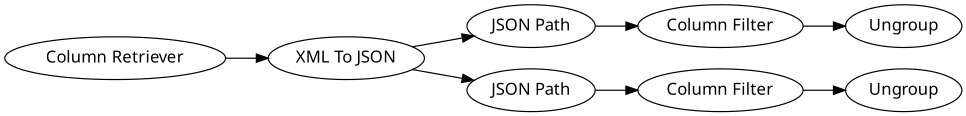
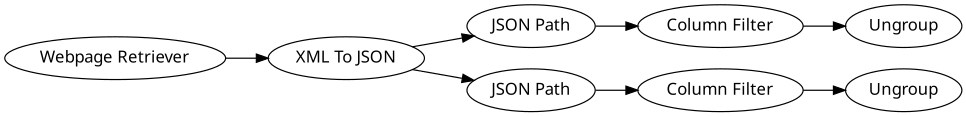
(115, 58) -> (115, 58)
